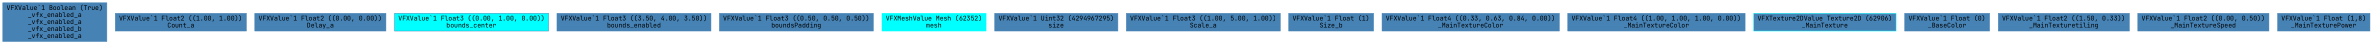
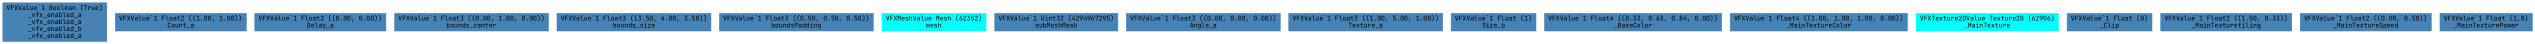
(472, 22) -> (472, 22)
(634, 22) -> (634, 22)
(1056, 22) -> (1056, 22)
none -> (1203, 22)
(1203, 22) -> (1366, 22)
(1471, 22) -> (1633, 22)
(1825, 22) -> (1987, 22)
(1947, 22) -> (2110, 22)
